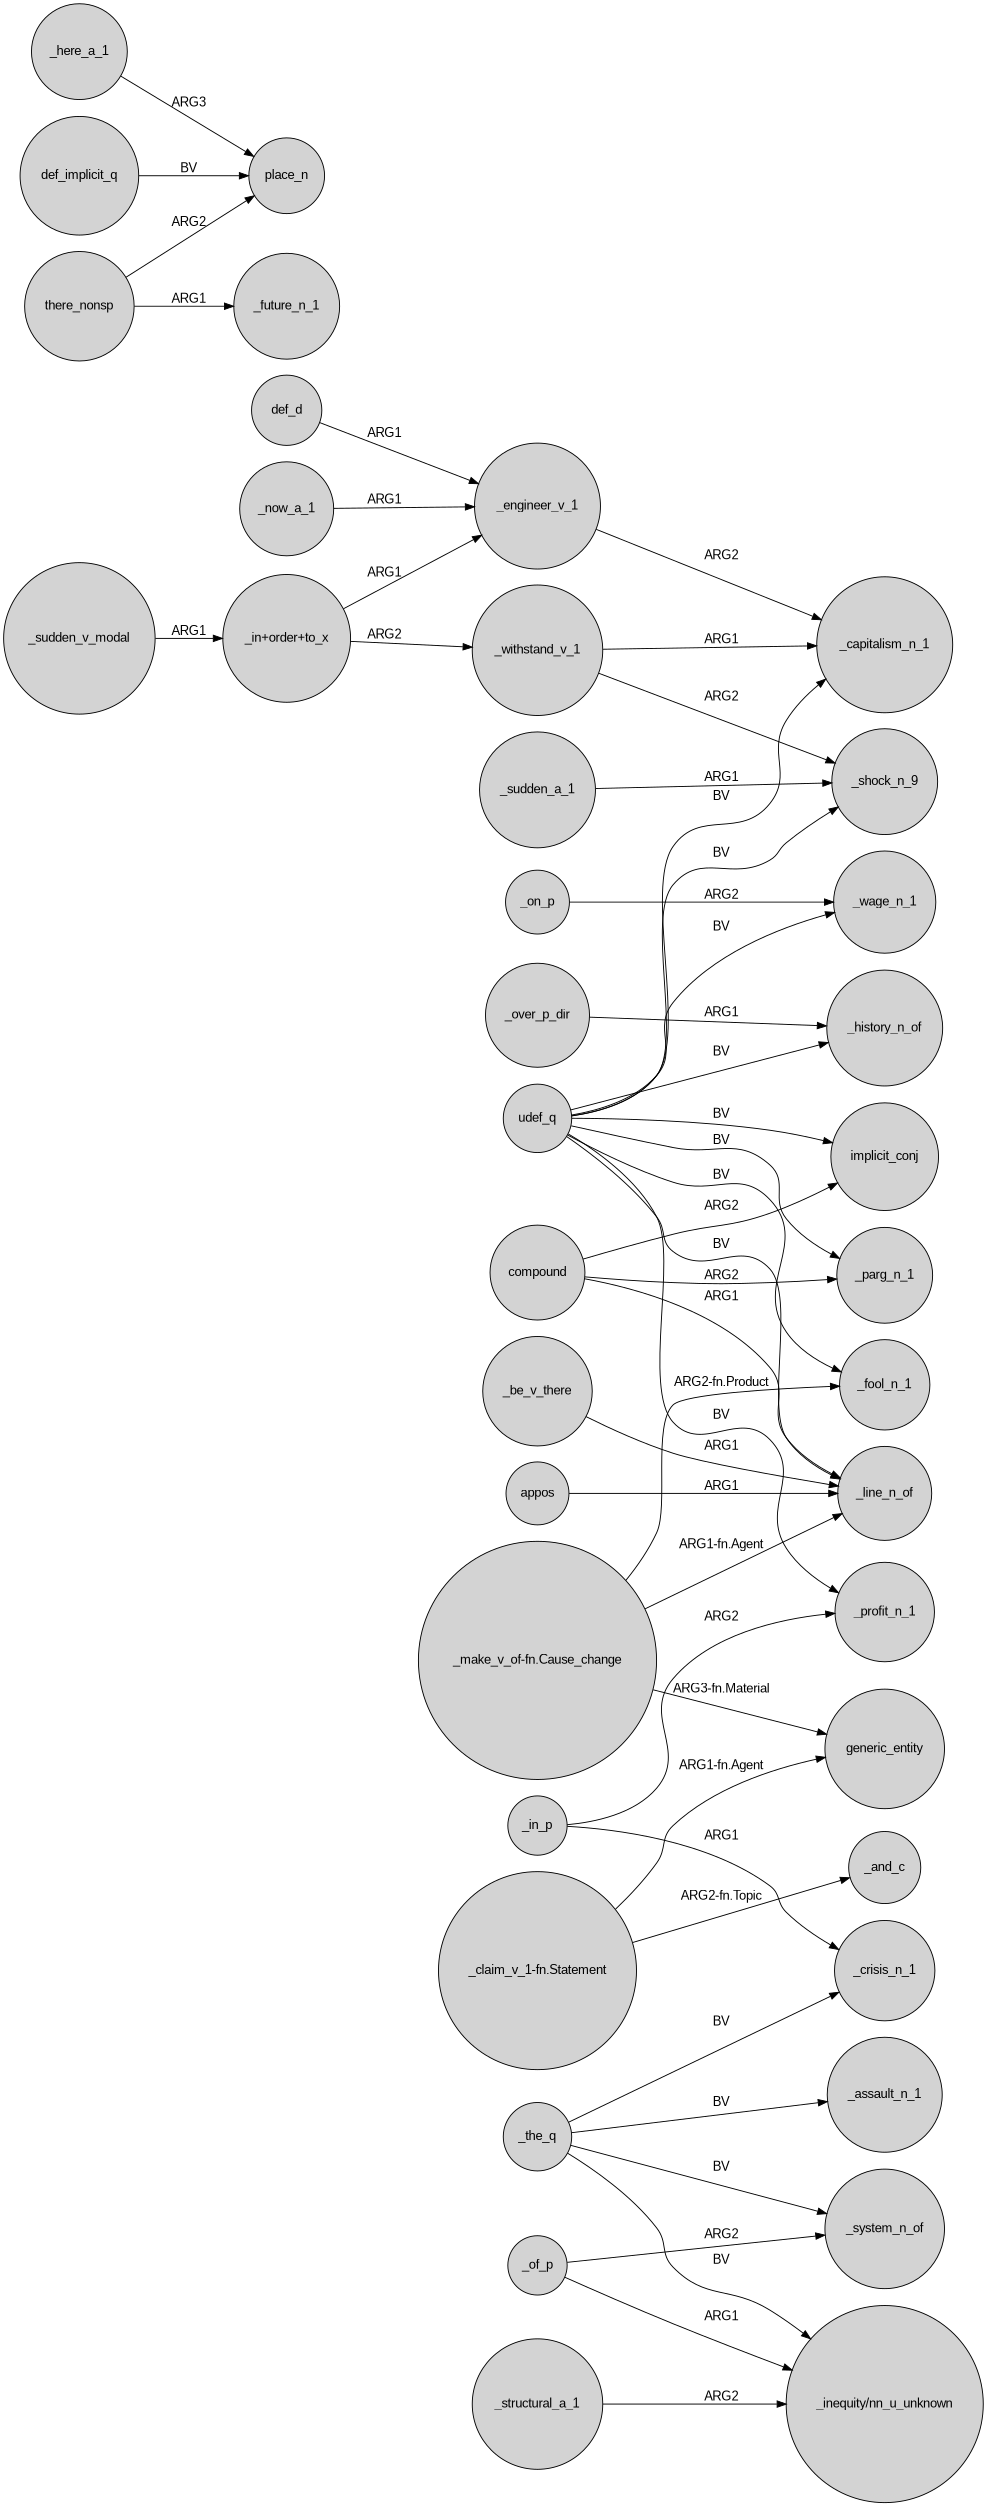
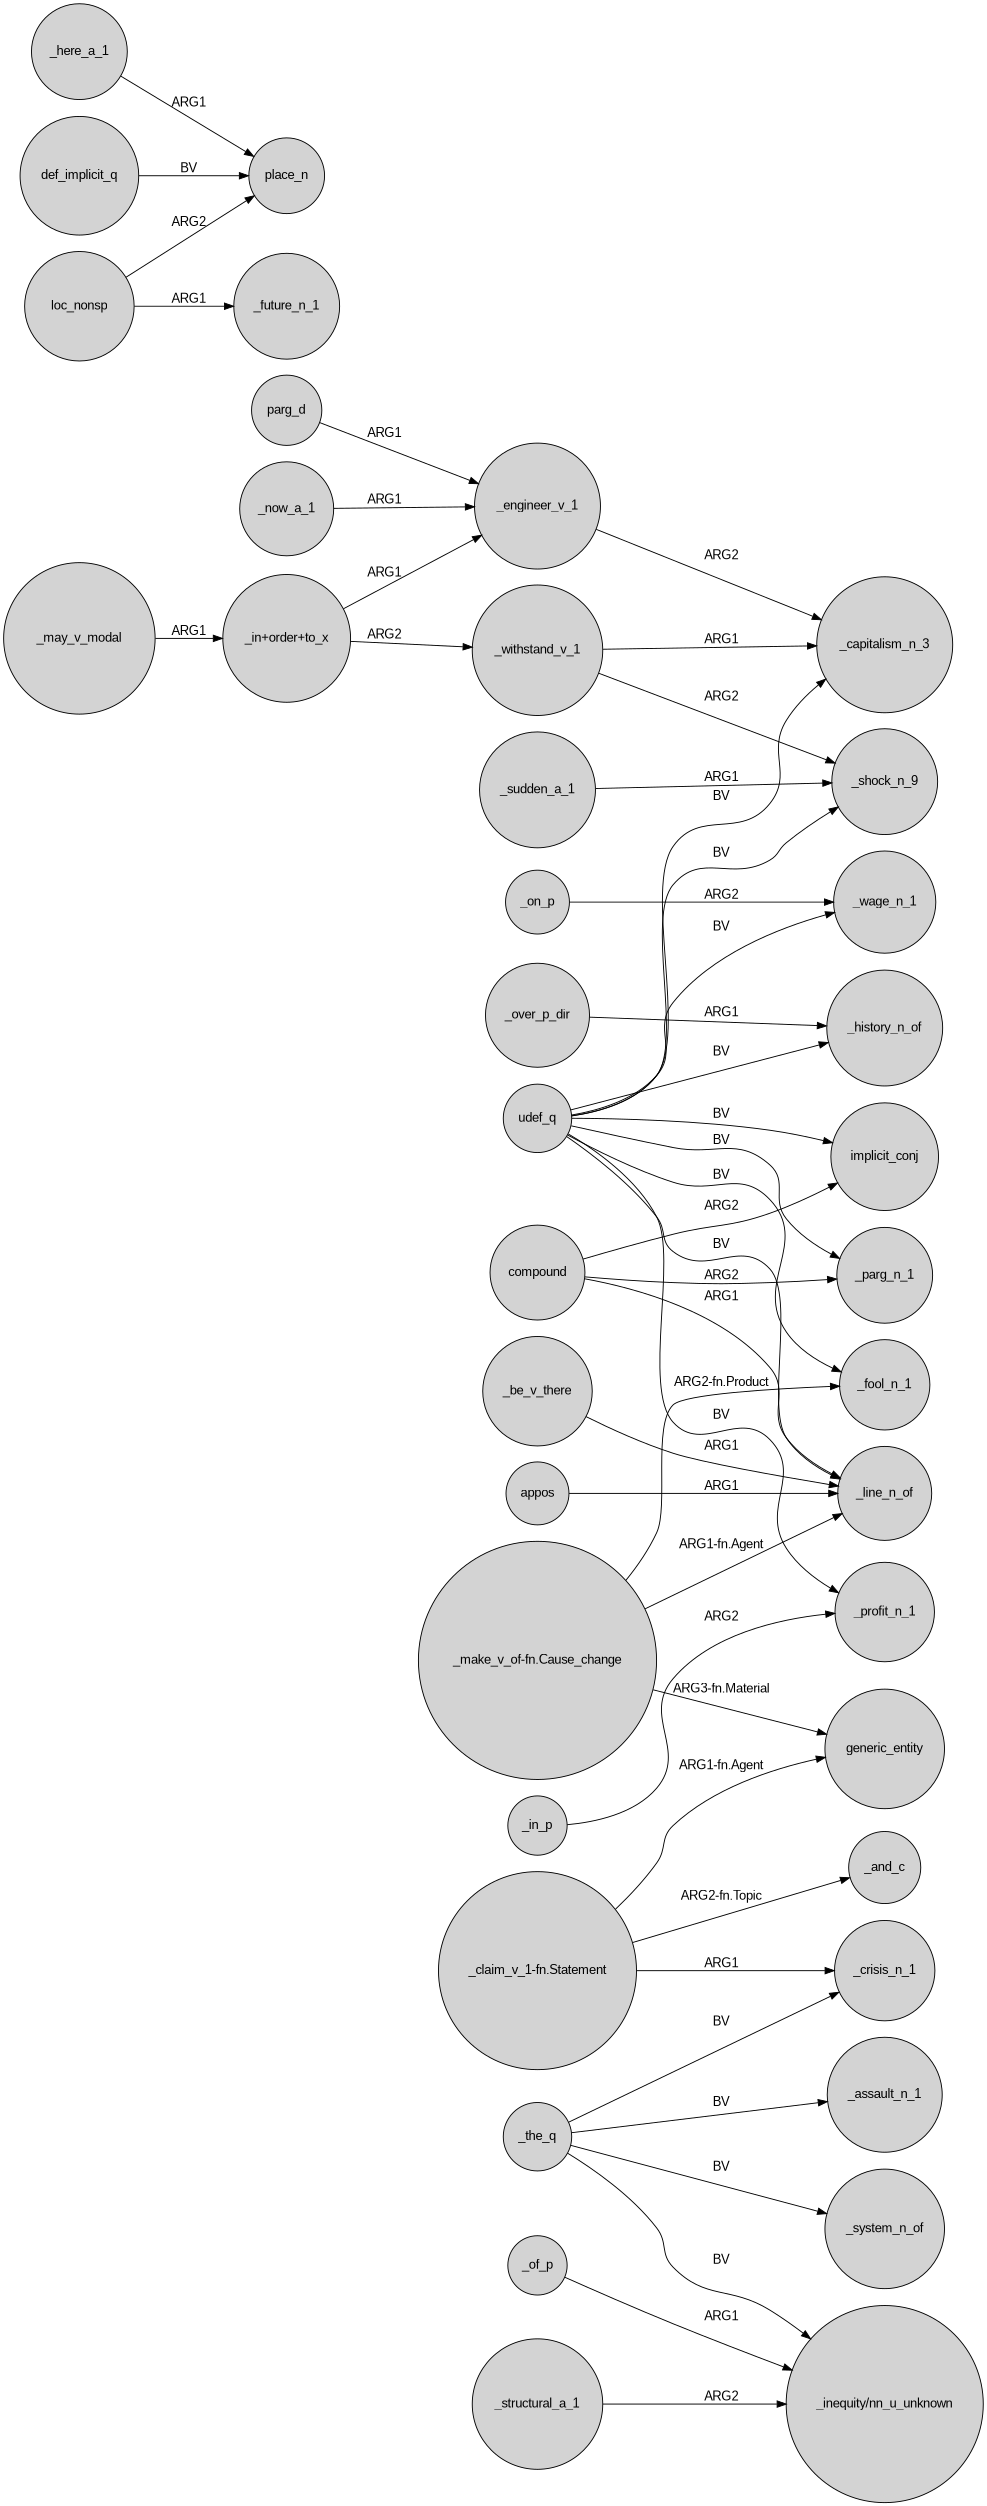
(189, 103) -> (189, 103)
(79, 306) -> (79, 306)
(287, 410) -> (287, 410)
(79, 638) -> (79, 638)
(885, 645) -> (885, 645)
(714, 1856) -> (731, 1971)
(691, 2249) -> none
